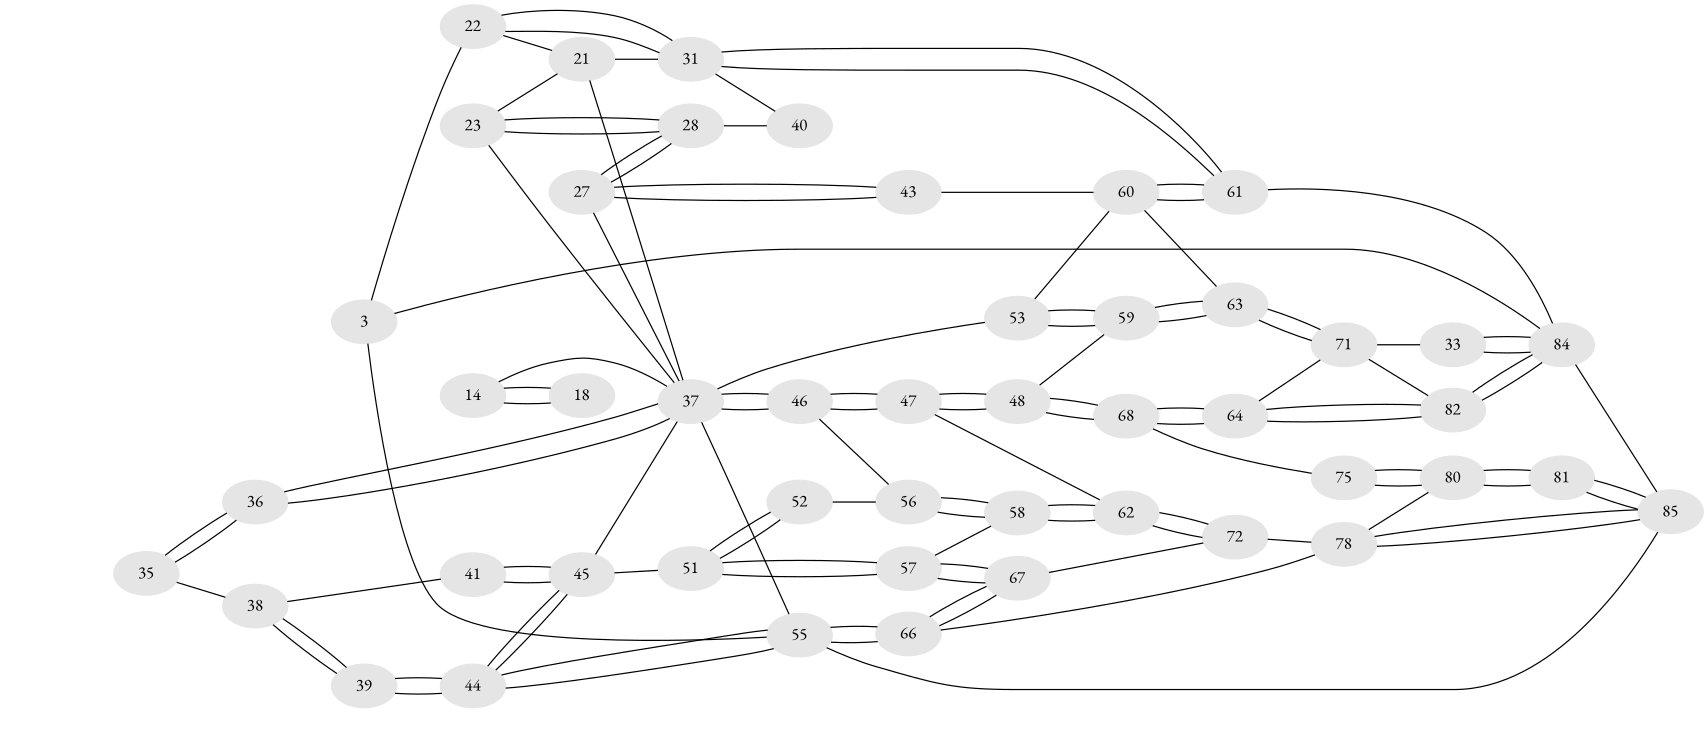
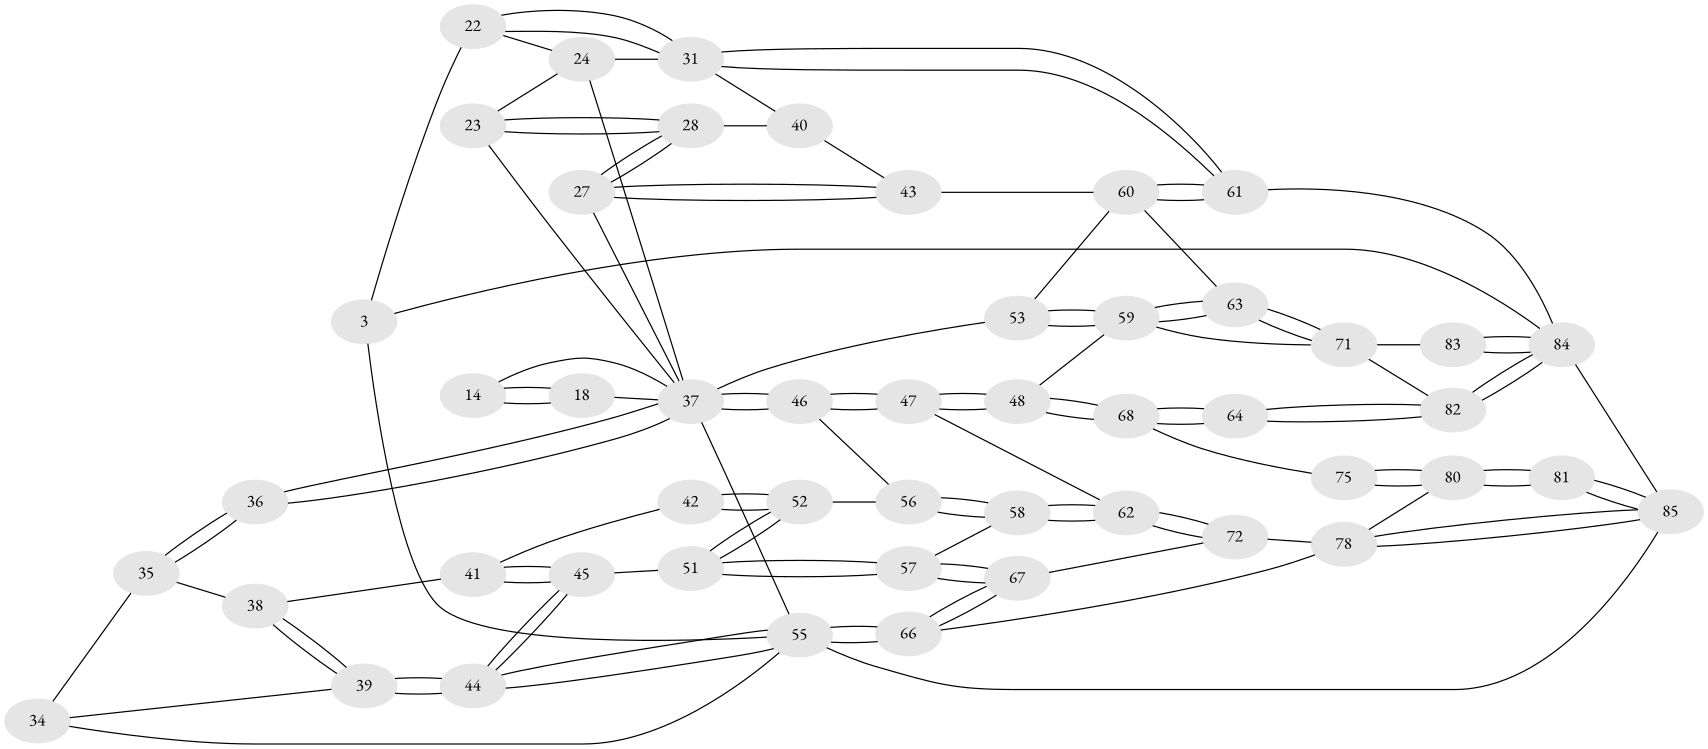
(582, 59) -> (582, 59)
none -> (854, 159)
(1453, 345) -> (1453, 345)
(1290, 380) -> (1233, 341)
(636, 488) -> (636, 399)
none -> (691, 502)
none -> (38, 721)
